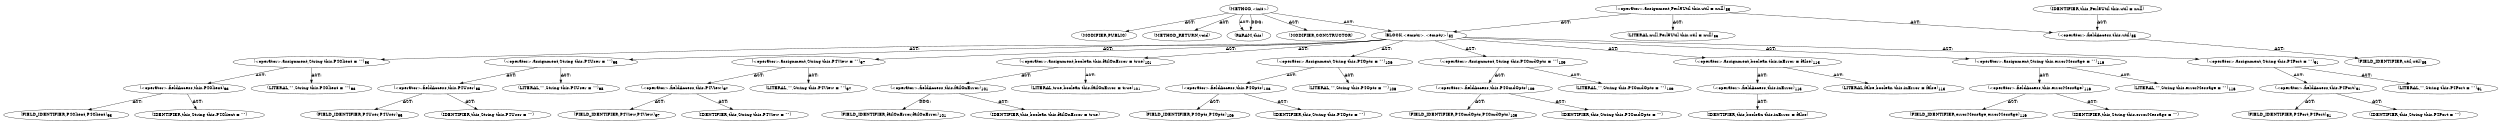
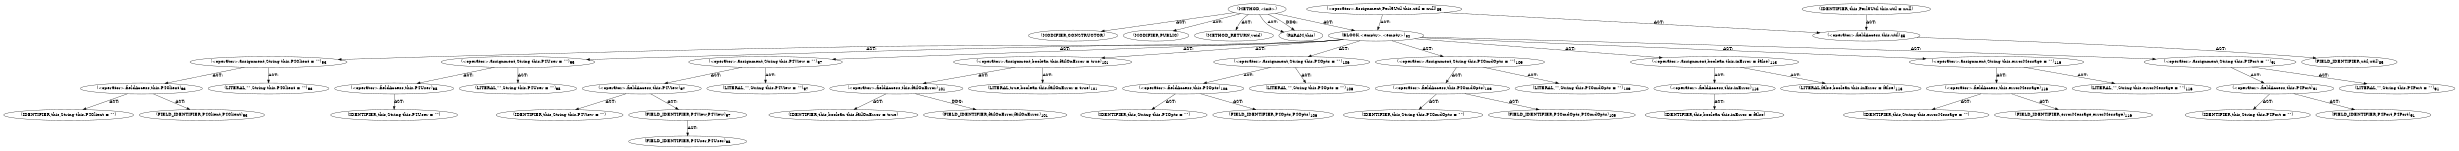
(1673, 36) -> none
(400, 101) -> (688, 127)
